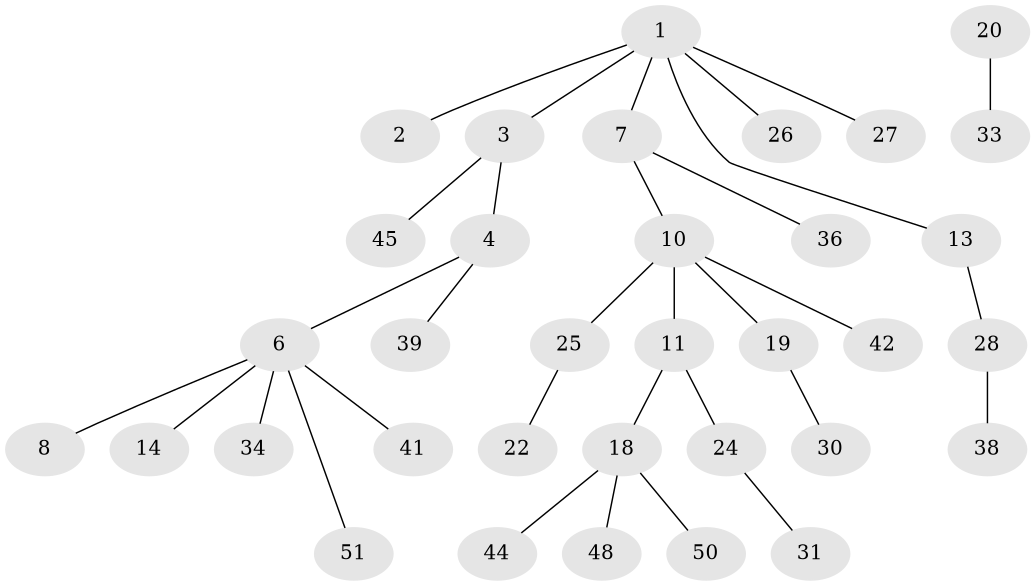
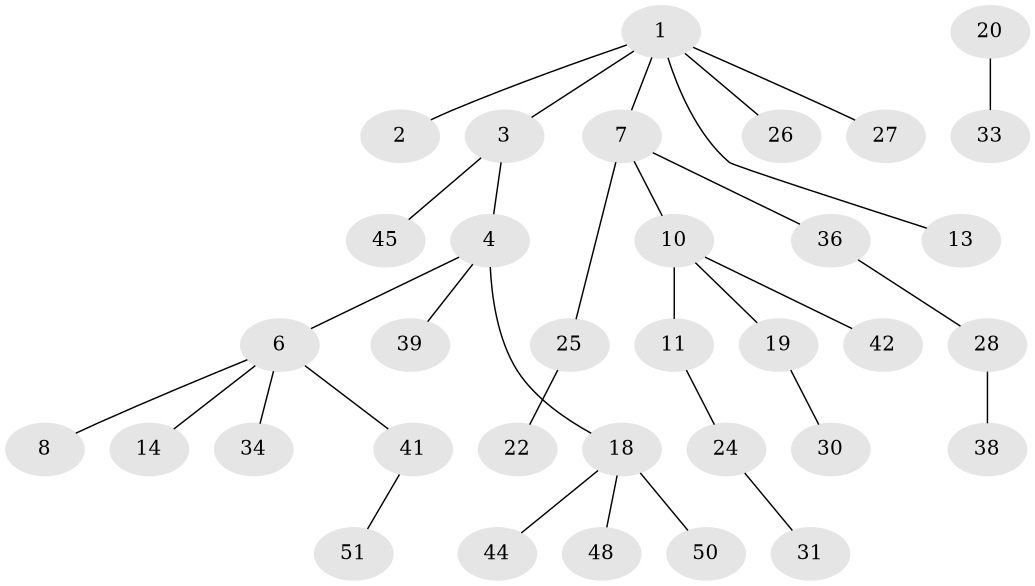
(622, 293) -> (596, 241)
(974, 293) -> (909, 293)
(648, 397) -> (515, 366)
(317, 449) -> (383, 502)
